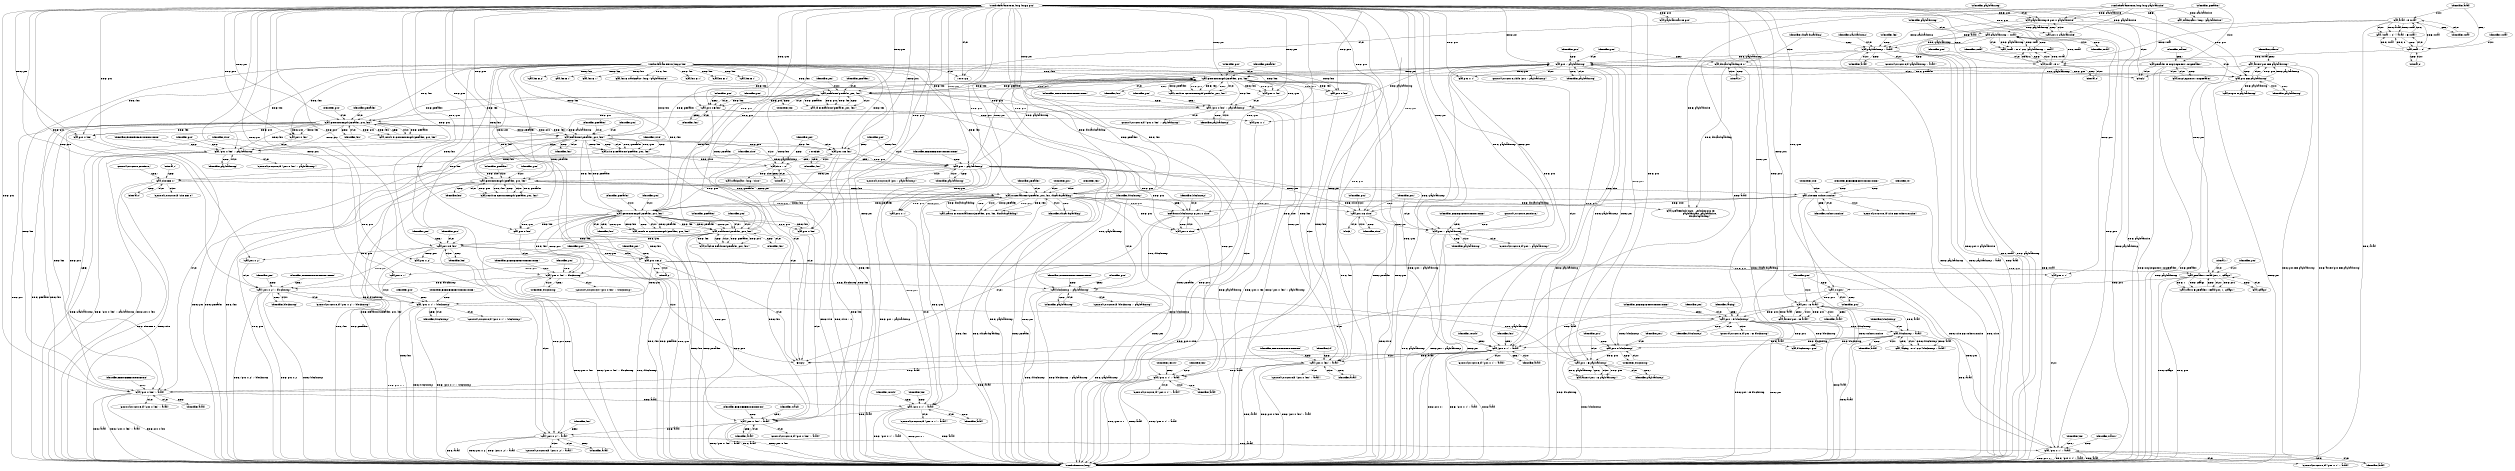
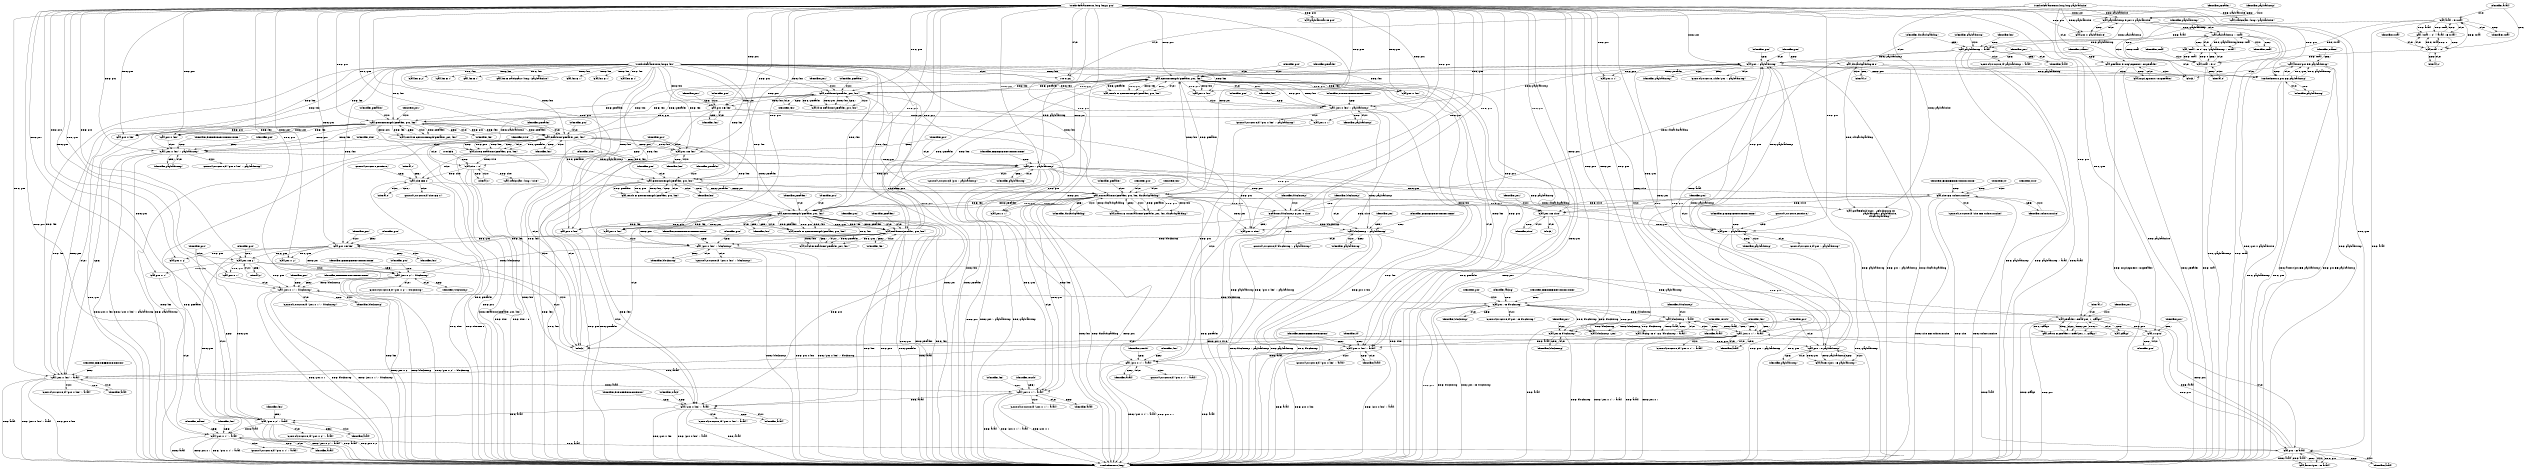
(2251, 79) -> (2284, 79)
(2239, 93) -> none
(1187, 223) -> (1286, 231)
(816, 283) -> (1056, 239)
